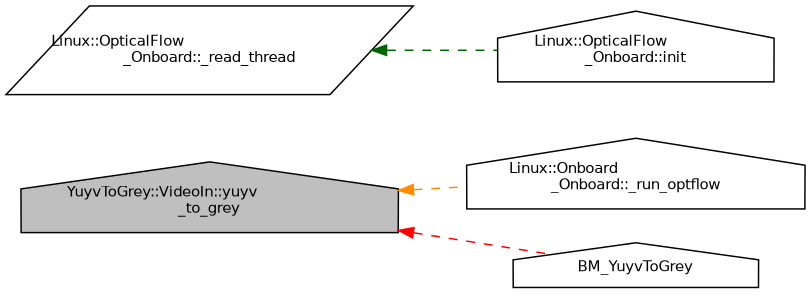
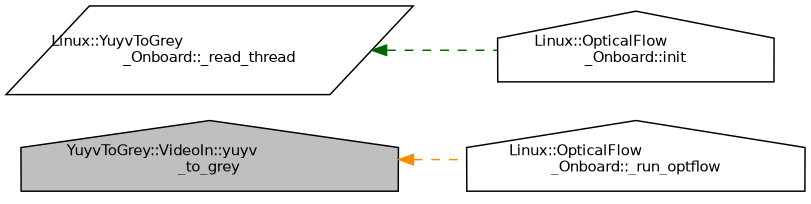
(210, 50) -> (210, 50)
(636, 177) -> (636, 160)
(636, 267) -> none
